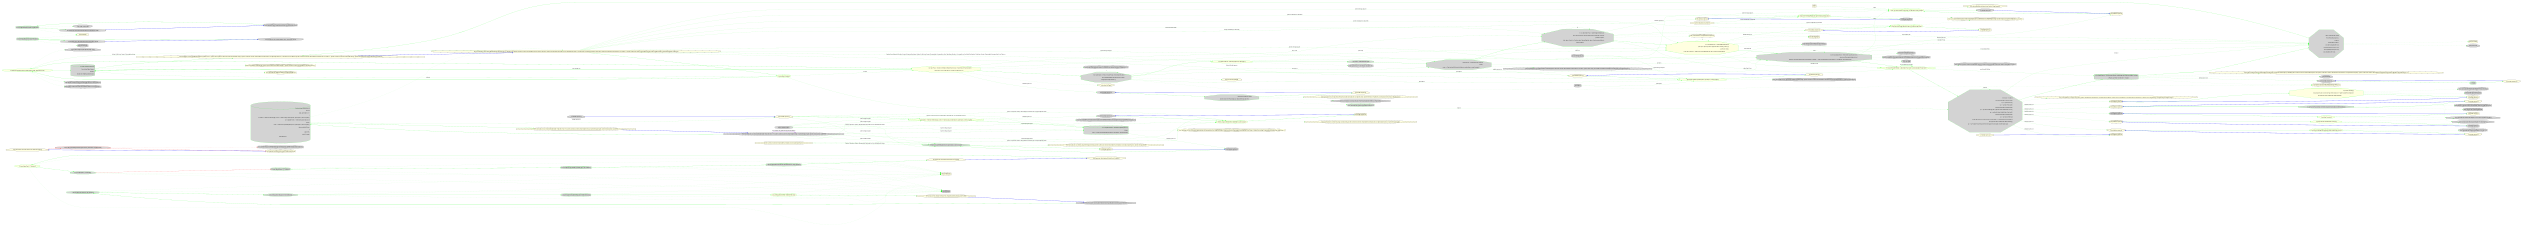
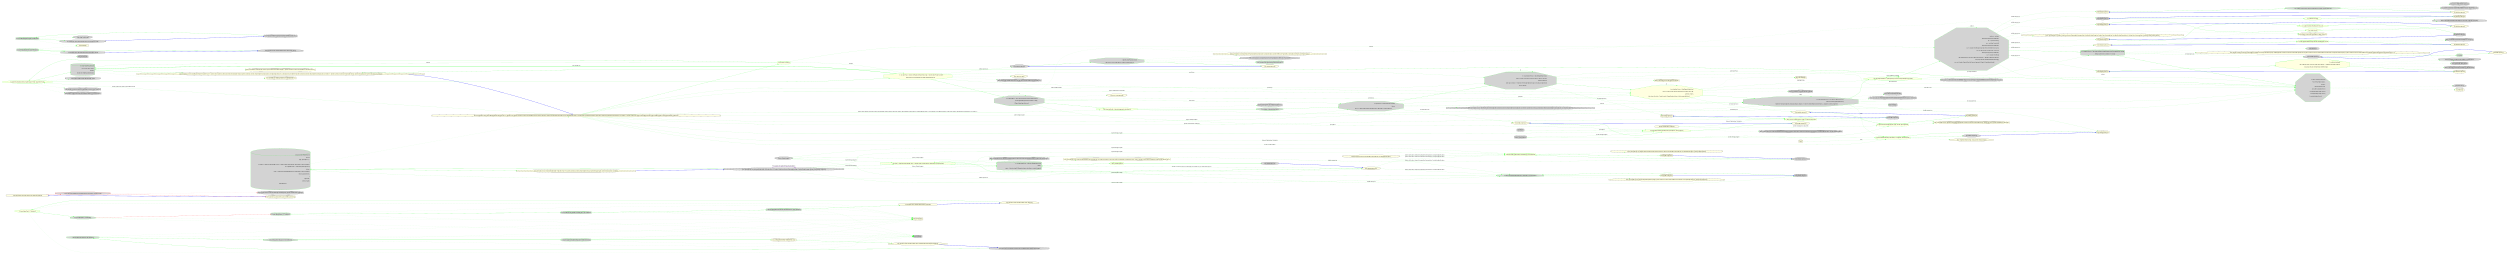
none -> (2313, 30)
none -> (1117, 163)
(784, 195) -> (784, 240)
